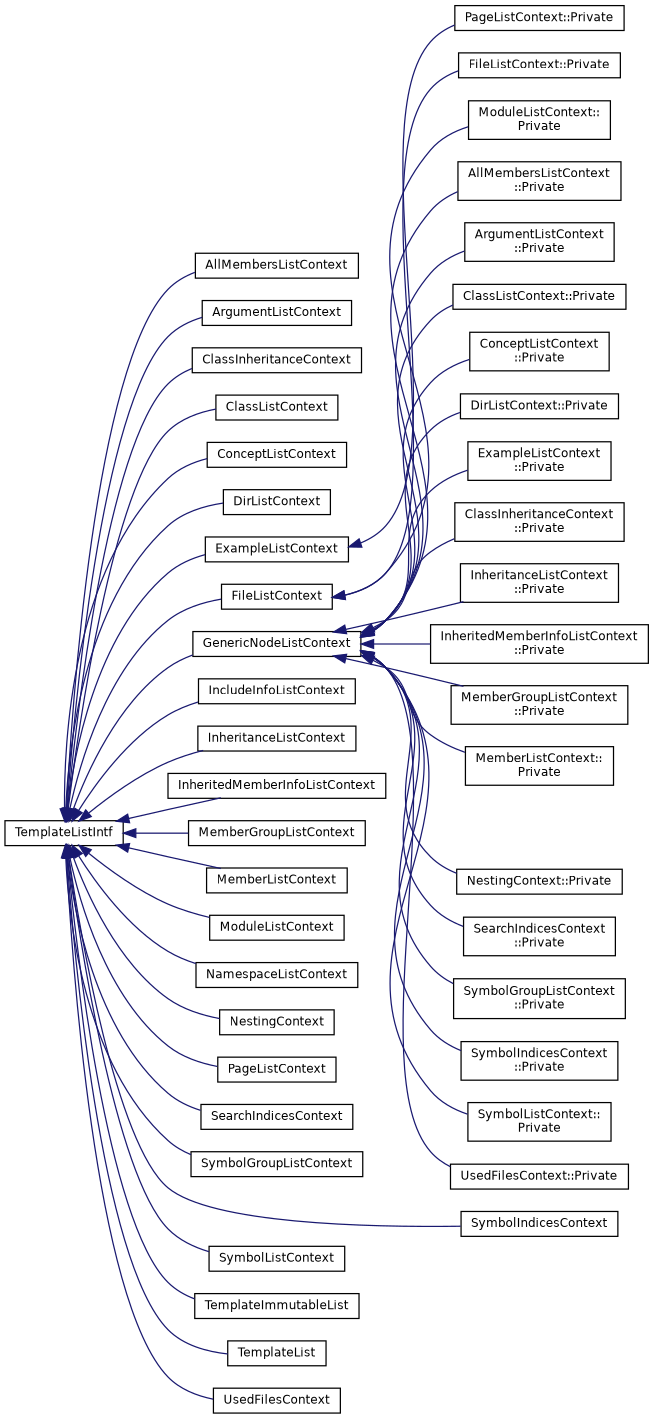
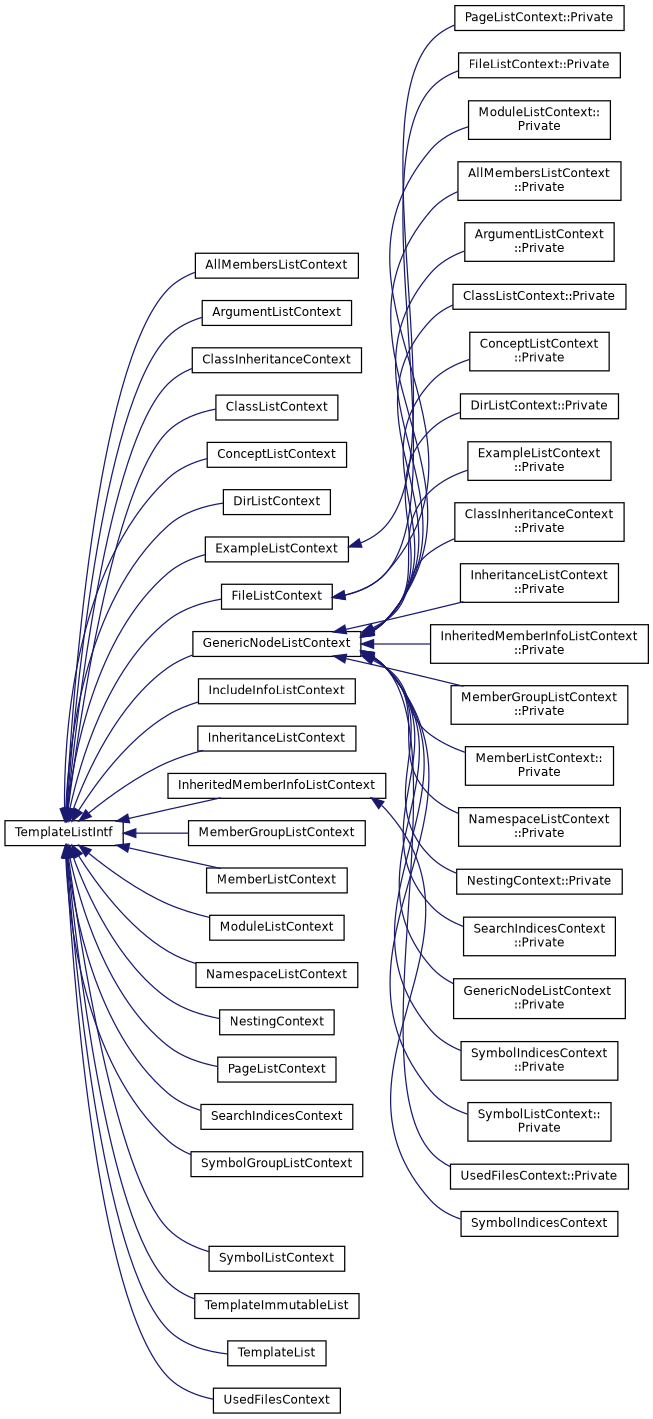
none -> (539, 827)
(539, 999) -> (539, 999)
(152, 1168) -> (396, 1053)
